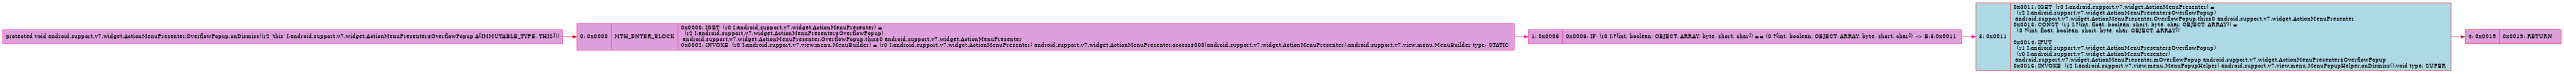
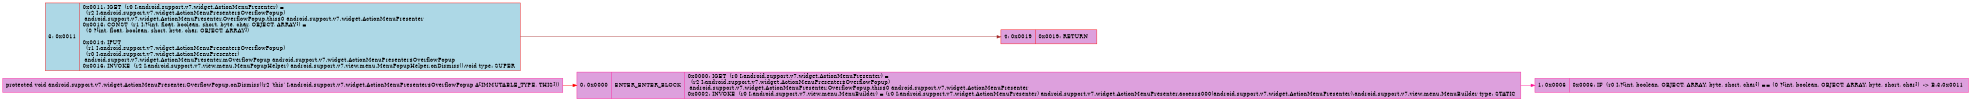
(645, 37) -> (648, 85)
(1967, 37) -> none
